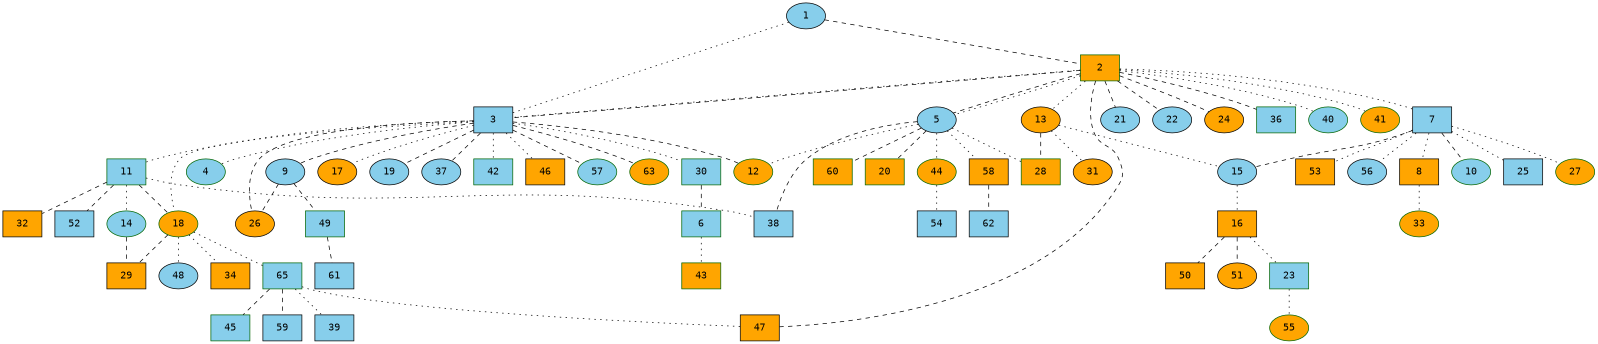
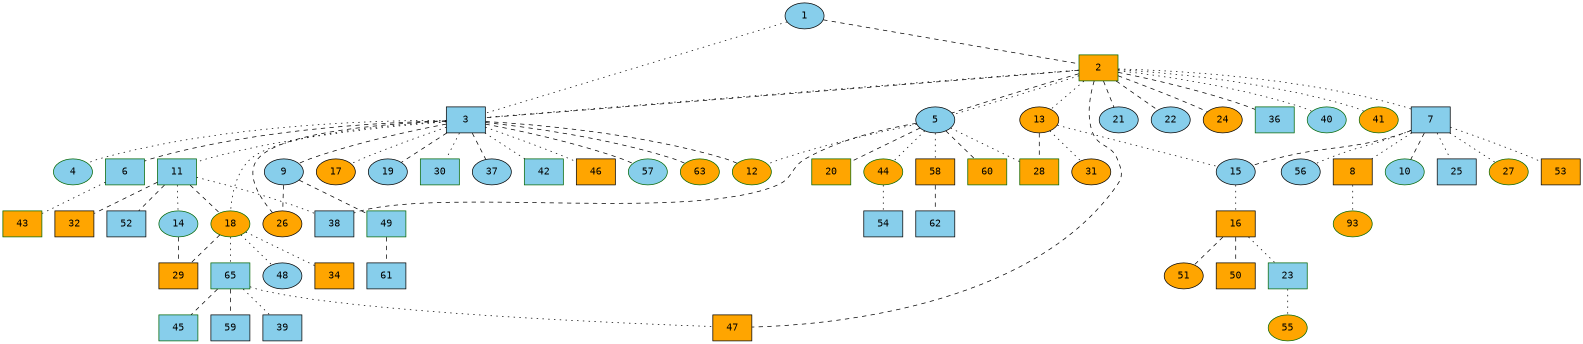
(701, 198) -> (294, 132)
(1419, 224) -> (1353, 224)
